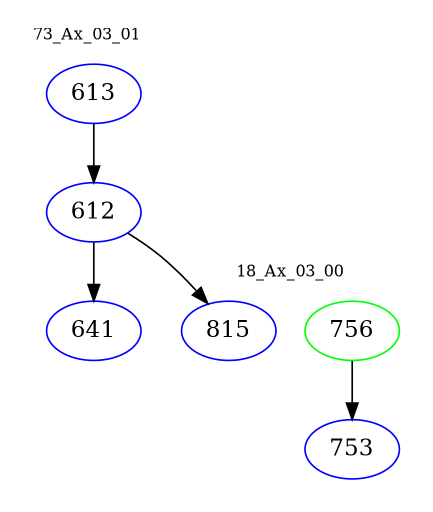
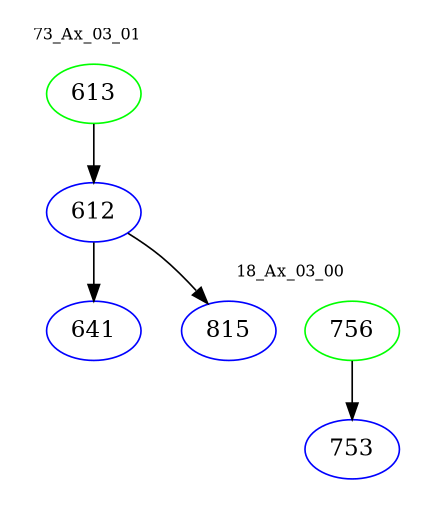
(94, 94) -> (94, 94)
